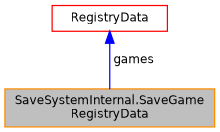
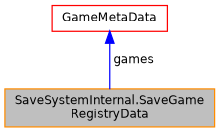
(110, 18) -> (110, 18)
